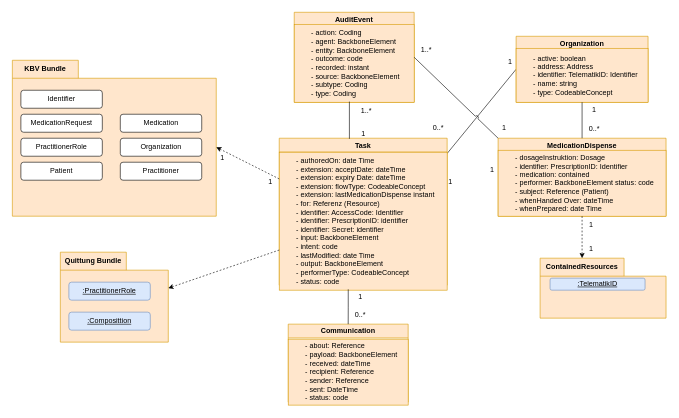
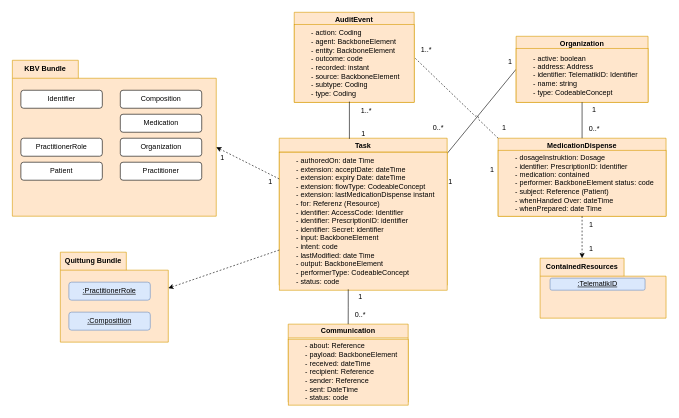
none -> (161, 99)
(460, 102) -> (460, 102)
(62, 123) -> none
